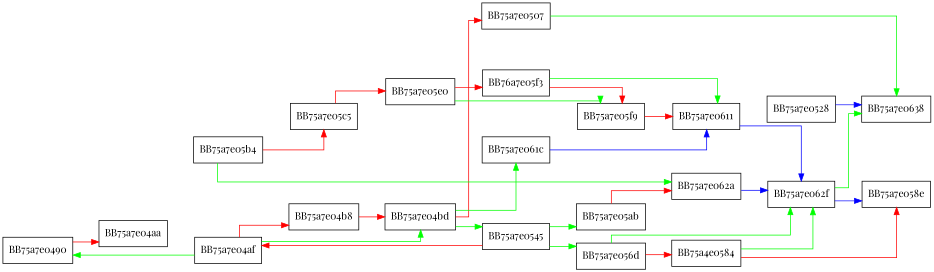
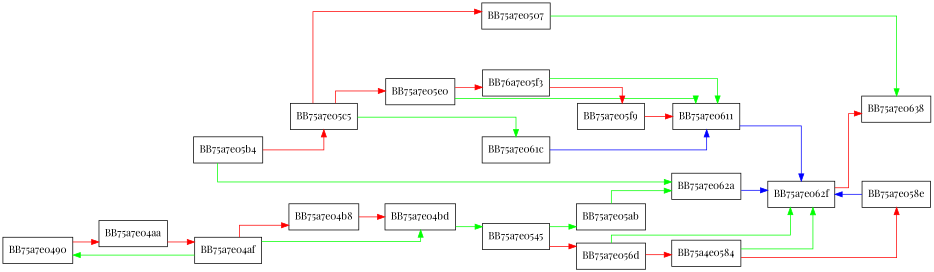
(528, 101) -> (576, 98)
(801, 109) -> none
(469, 122) -> (348, 12)
(849, 155) -> (849, 155)
(631, 191) -> (631, 191)
(845, 201) -> (852, 194)
(506, 210) -> (443, 117)
(424, 246) -> (177, 242)
(559, 246) -> (559, 246)
